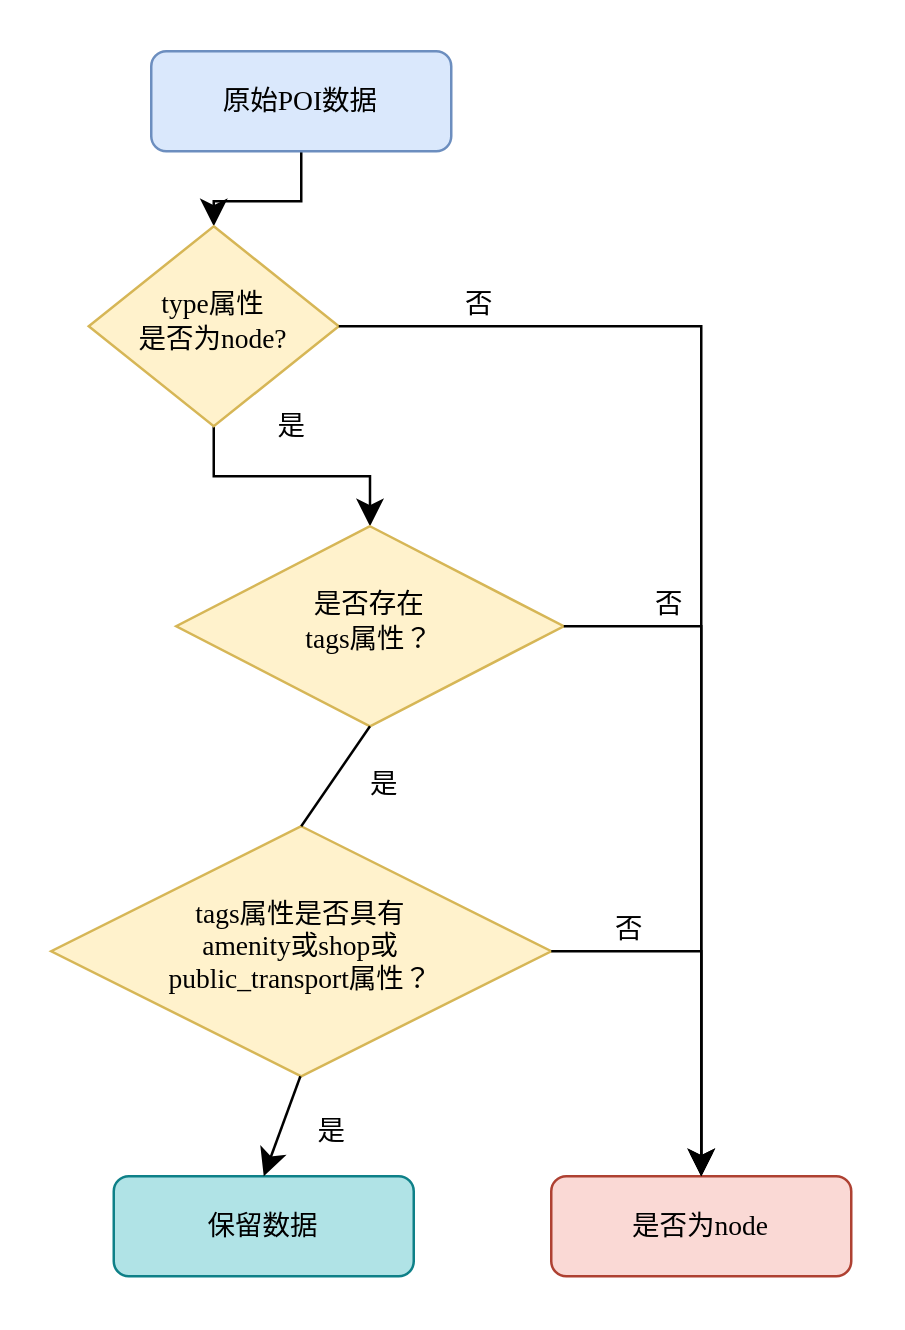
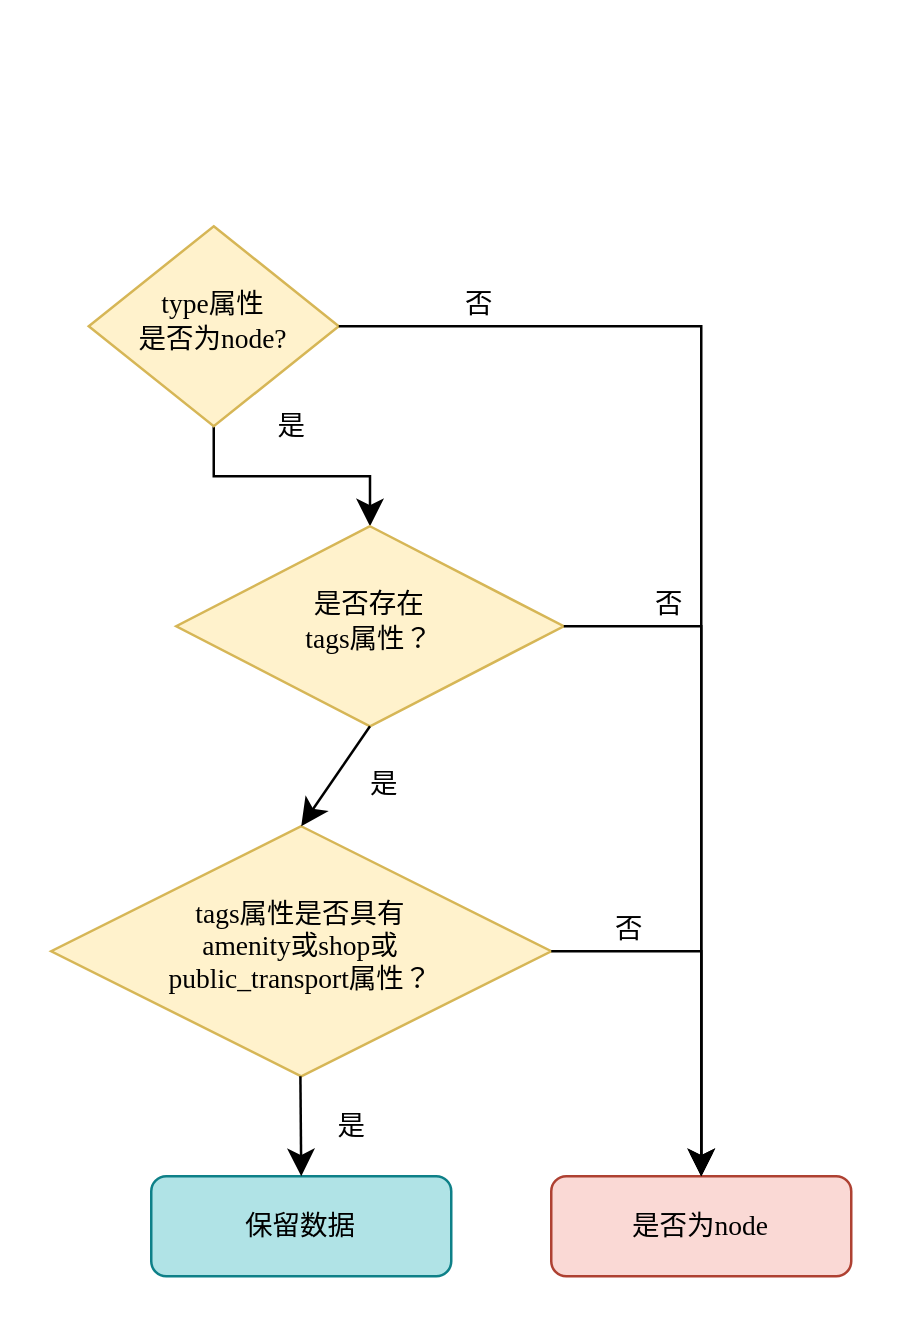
(301, 101) -> none
(280, 201) -> none
(309, 816) -> (314, 808)
(264, 1226) -> (301, 1226)
